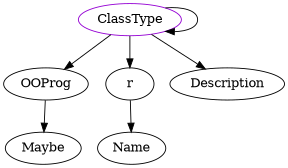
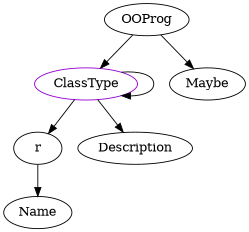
(91, 49) -> (120, 48)
